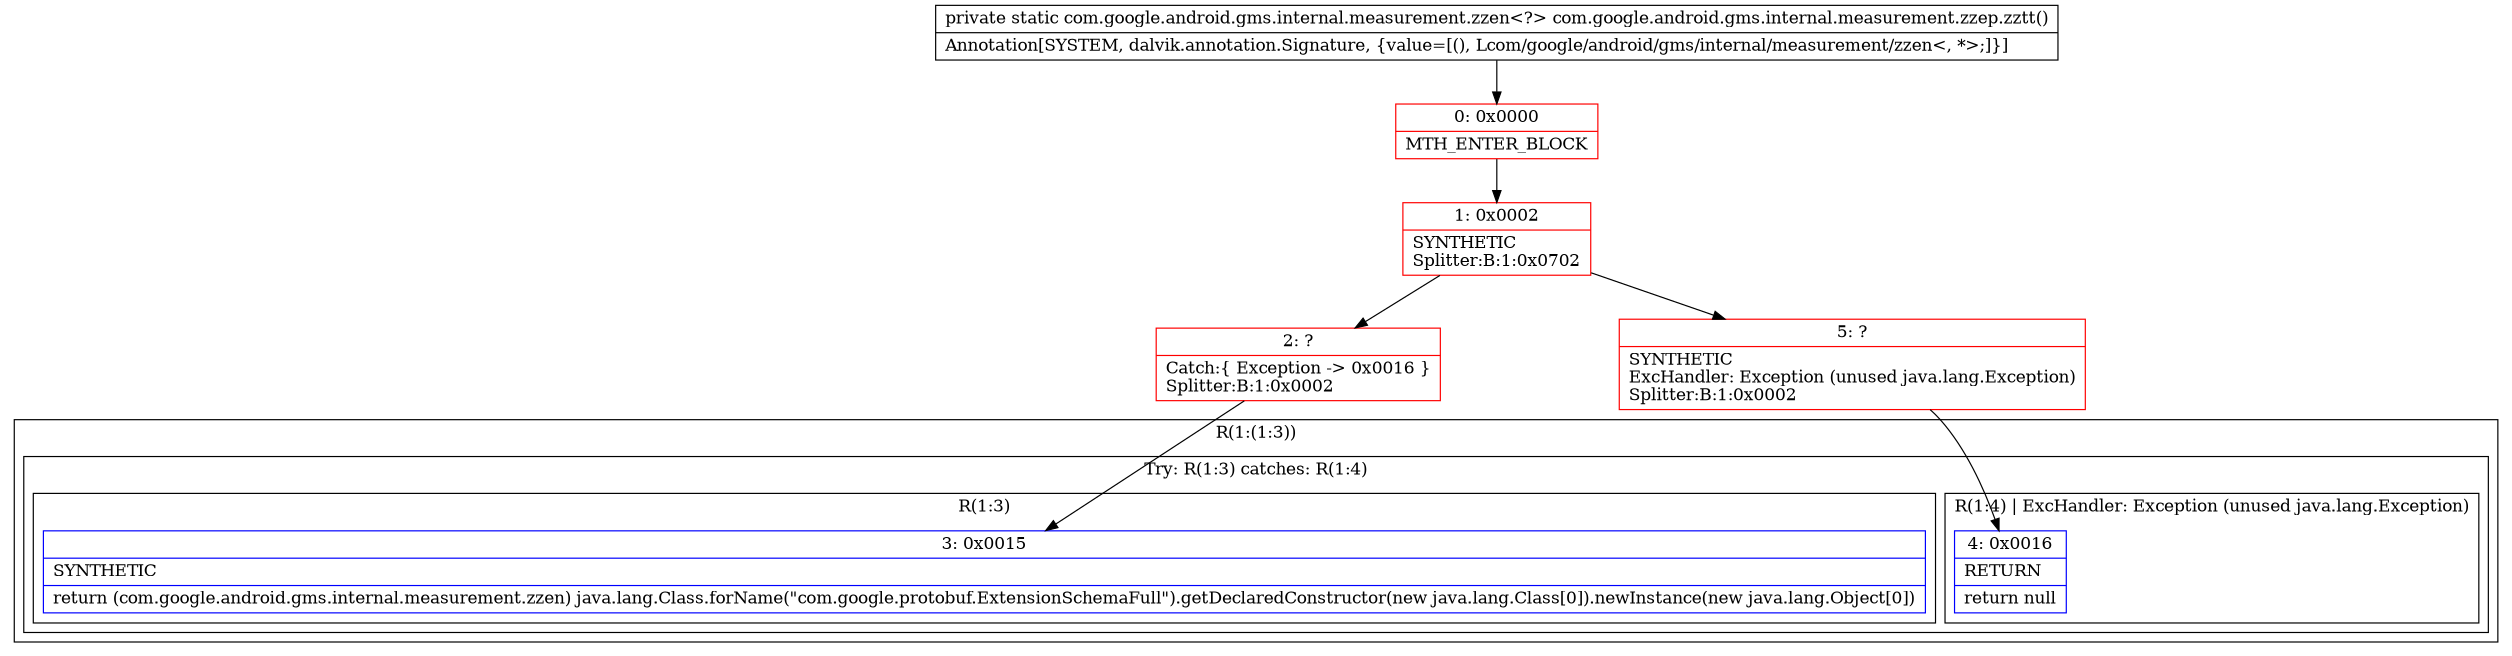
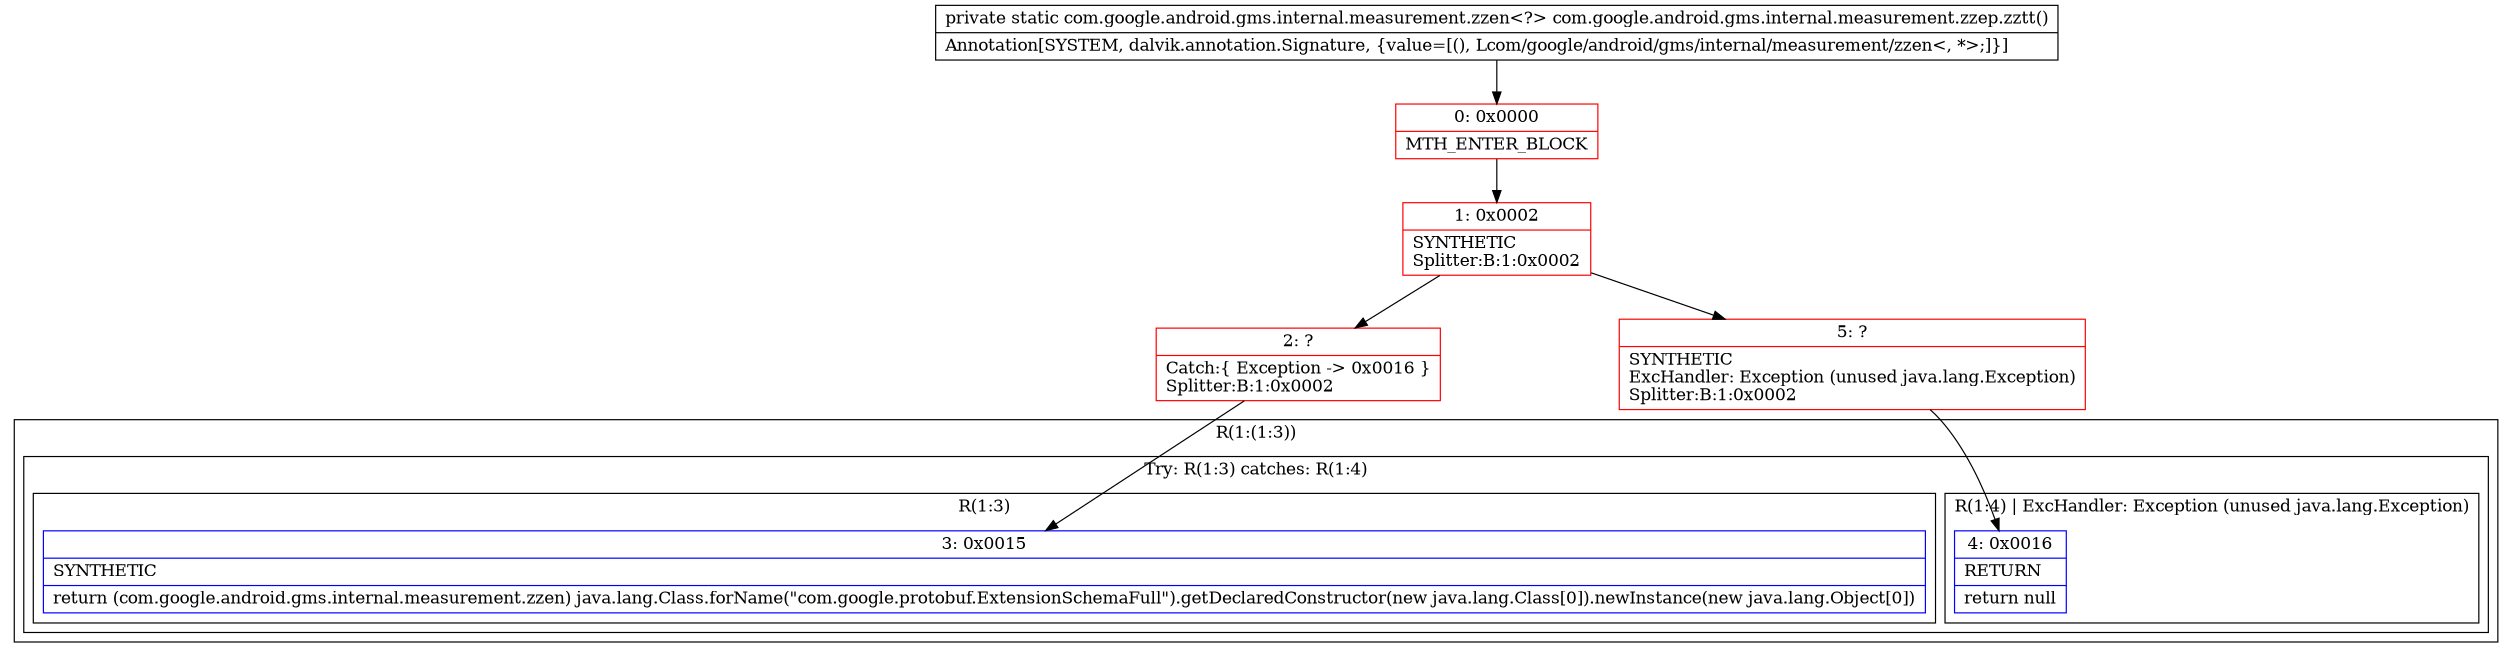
(1497, 261) -> (1497, 261)
